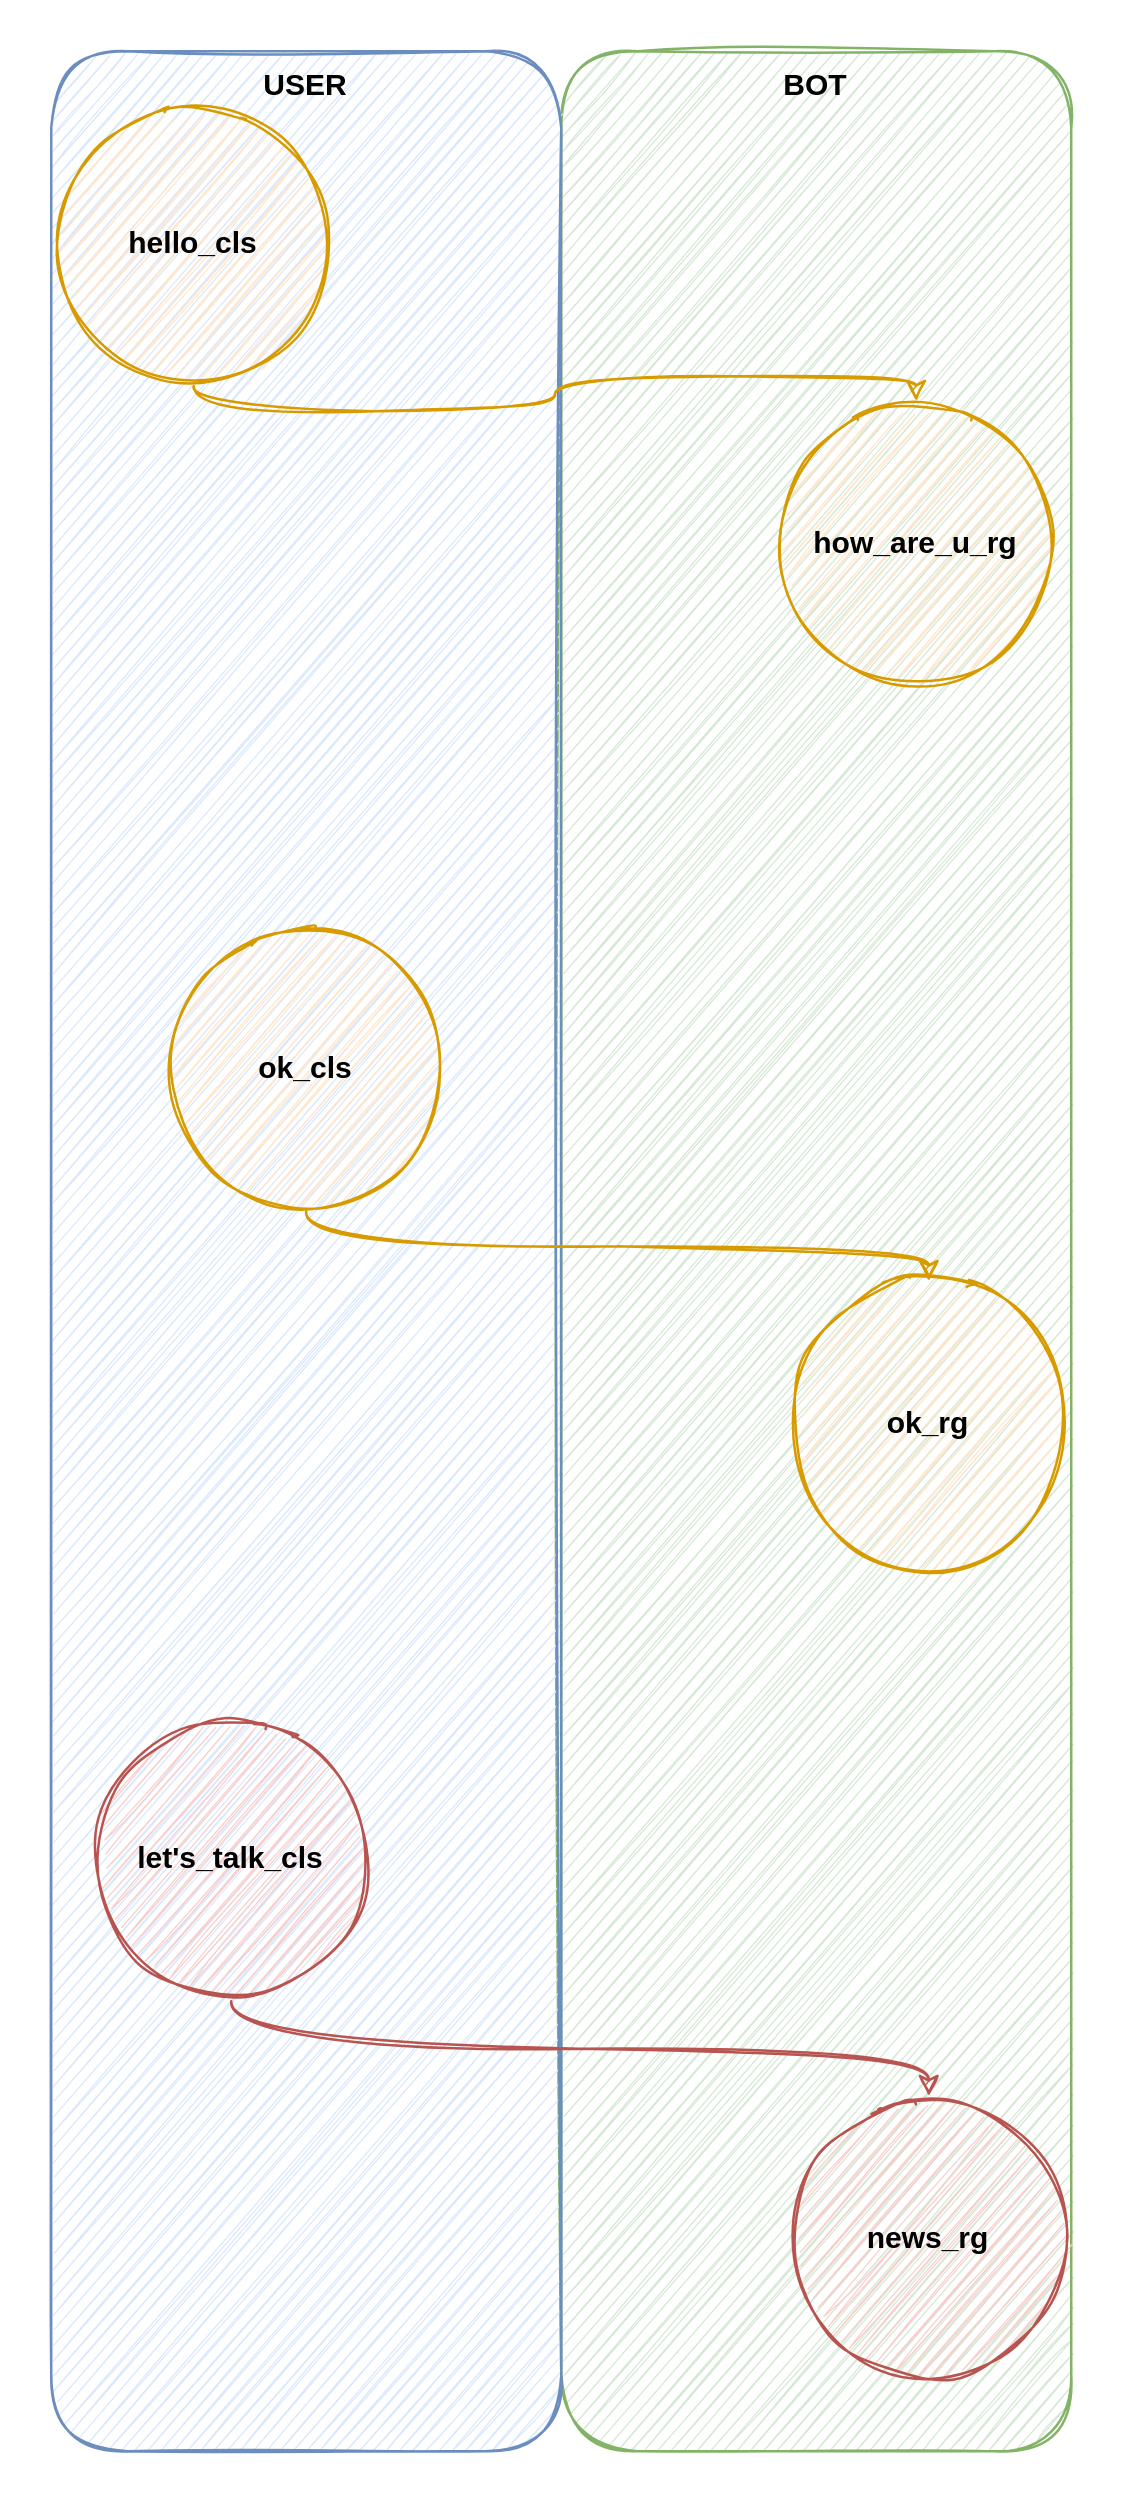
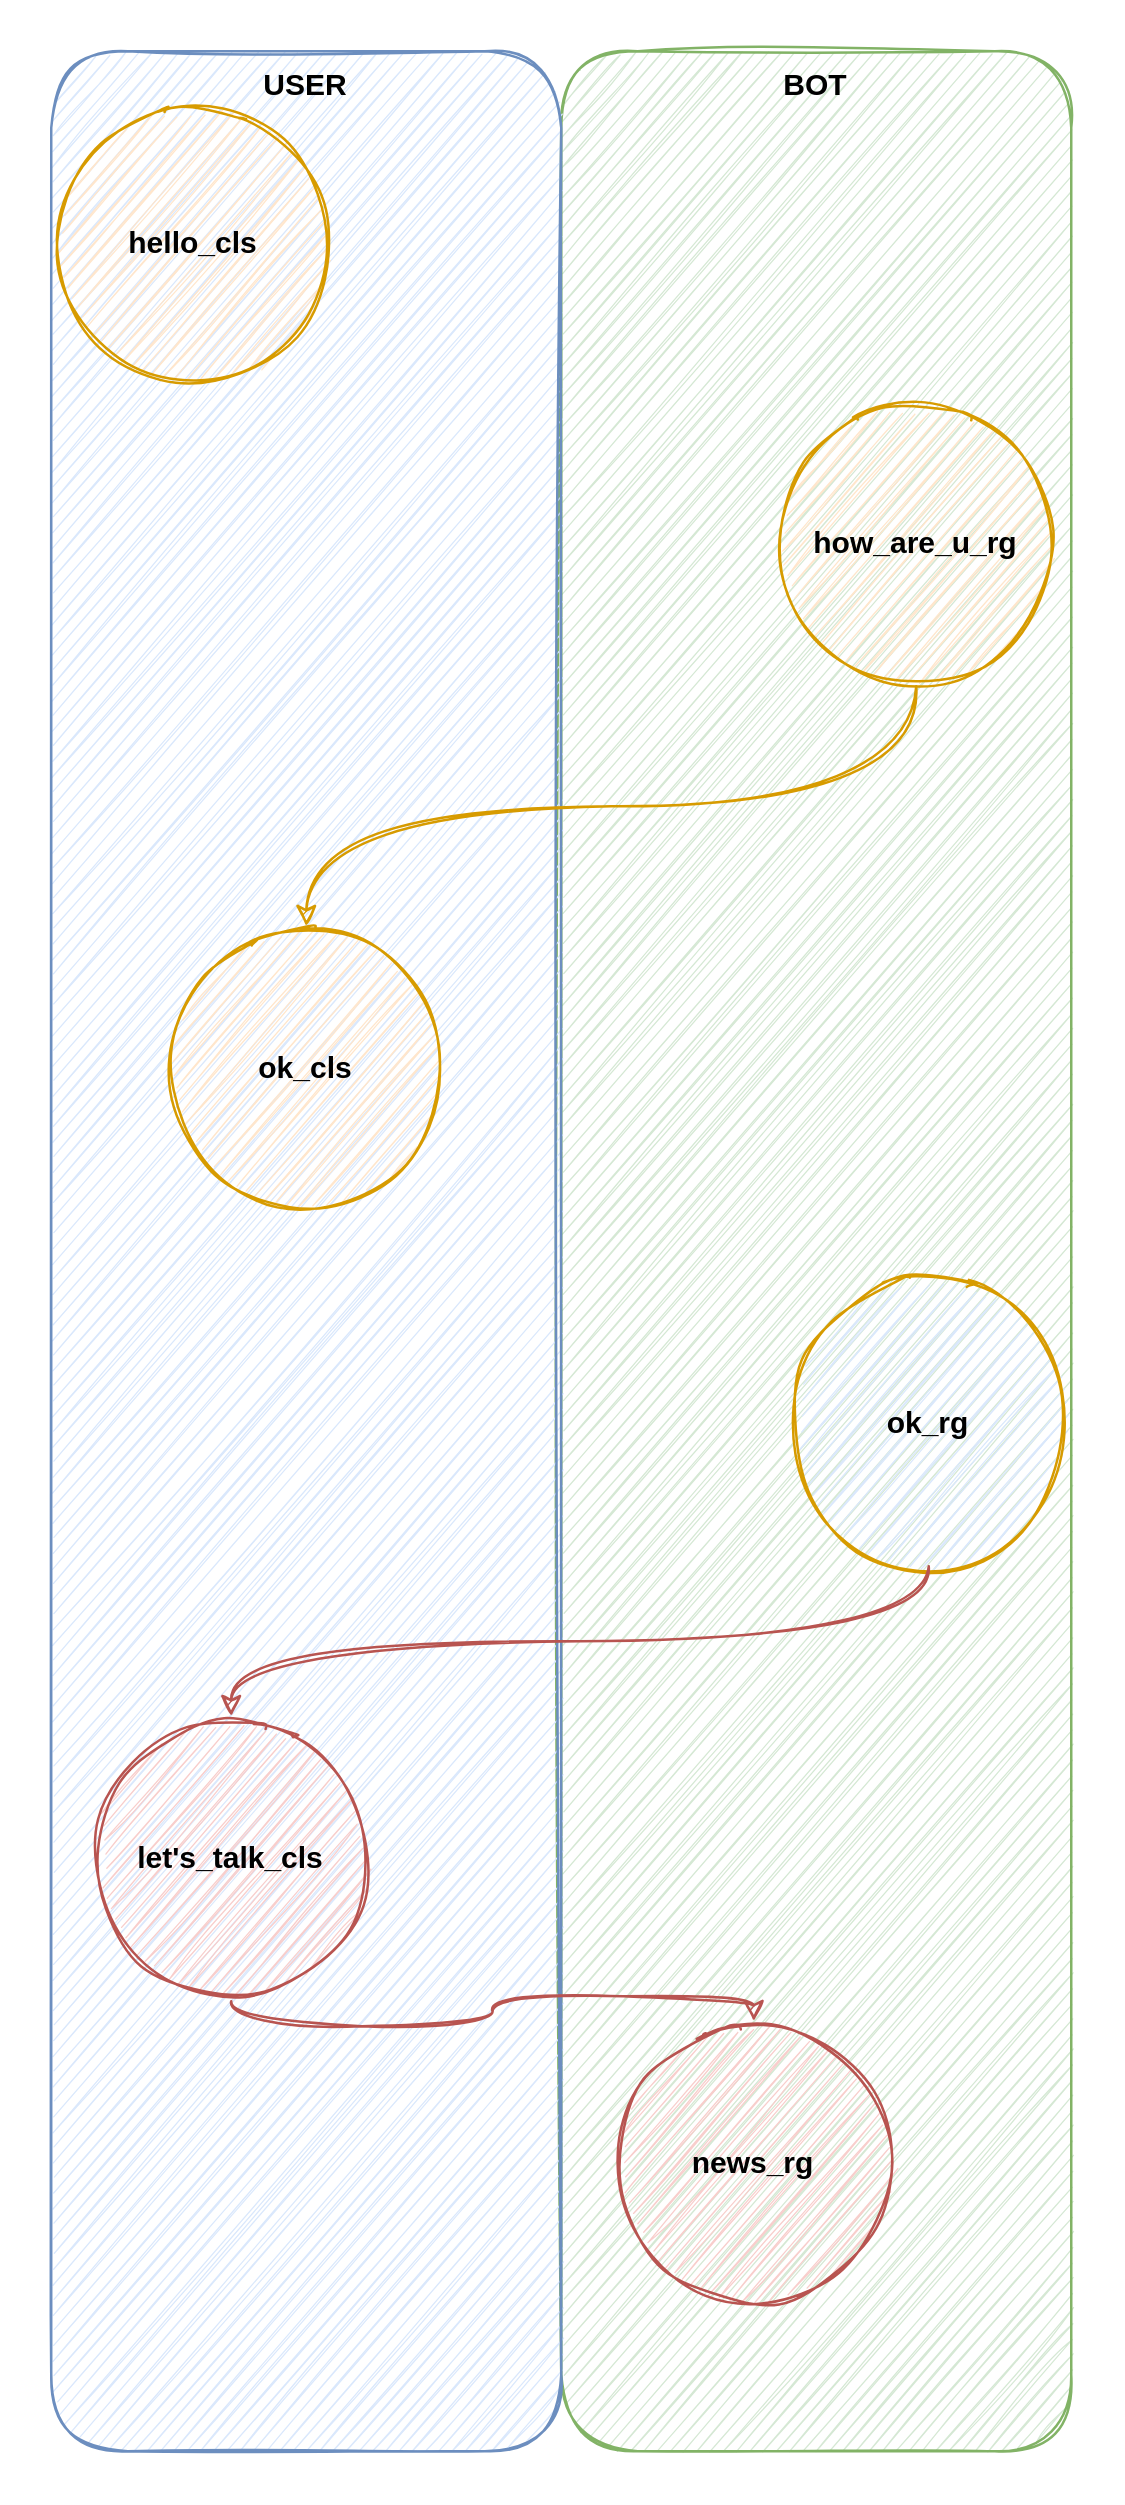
(543, 402) -> none
none -> (549, 808)
(571, 1246) -> none
(929, 1424) -> (929, 1424)
none -> (572, 1641)
(929, 2239) -> (754, 2164)
